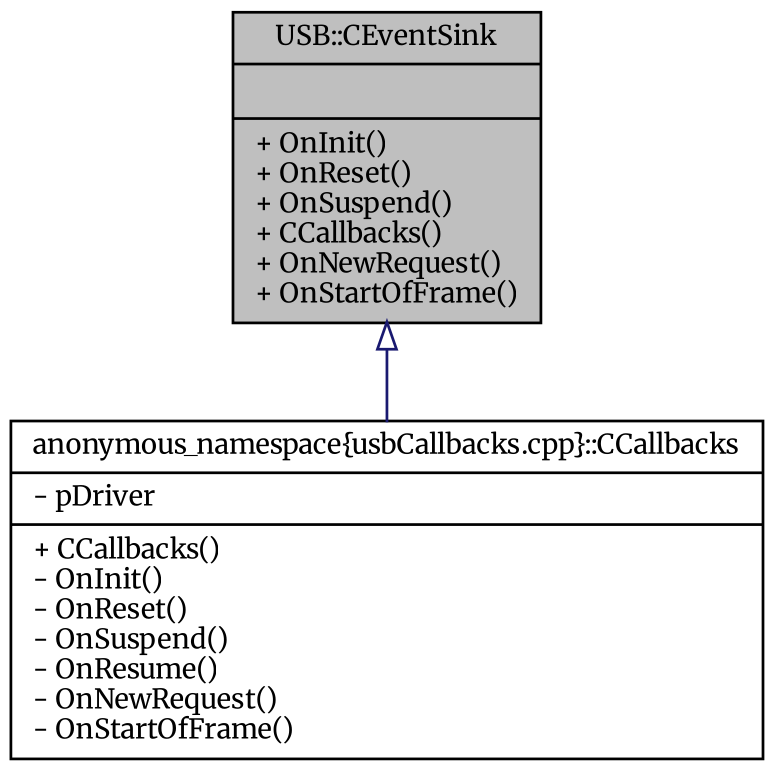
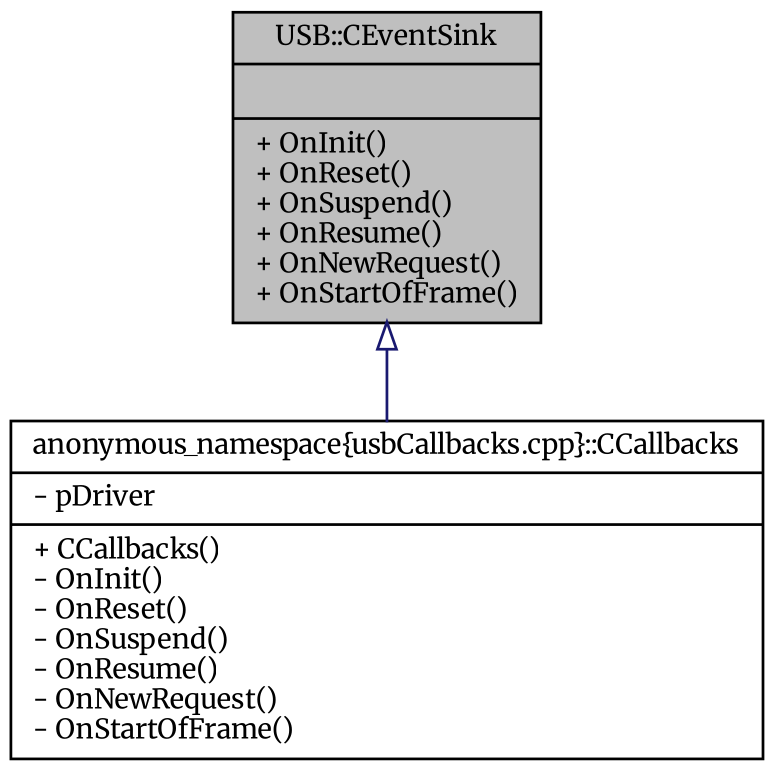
(350, 234) -> (350, 234)
